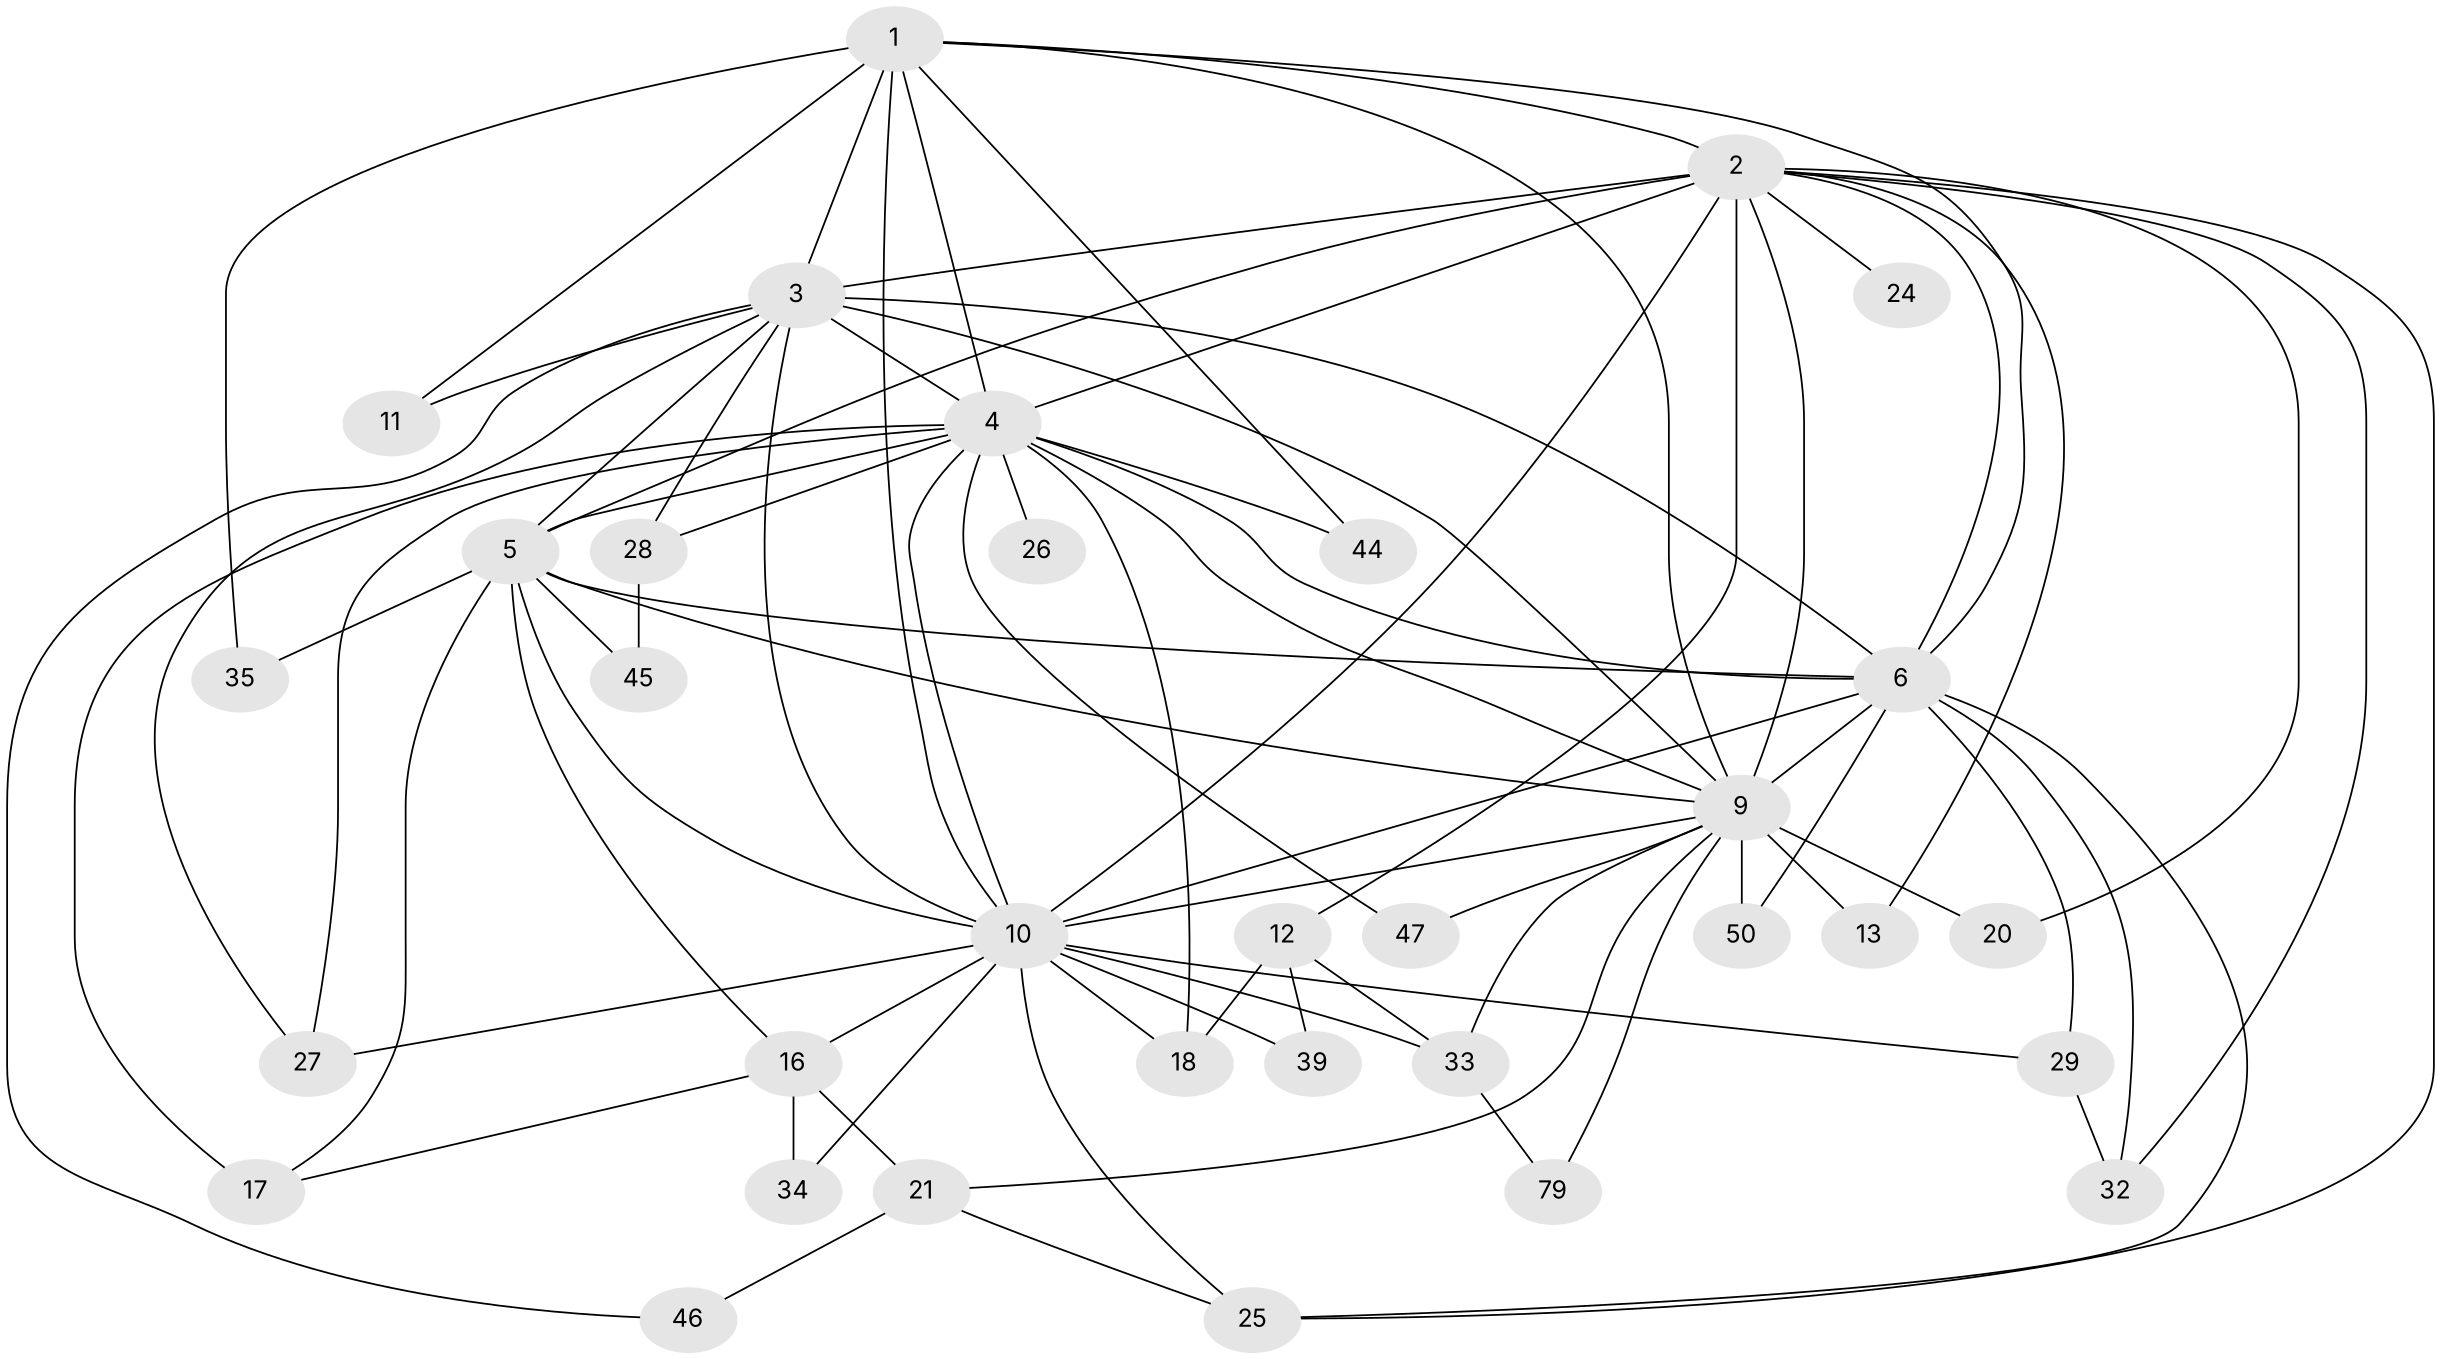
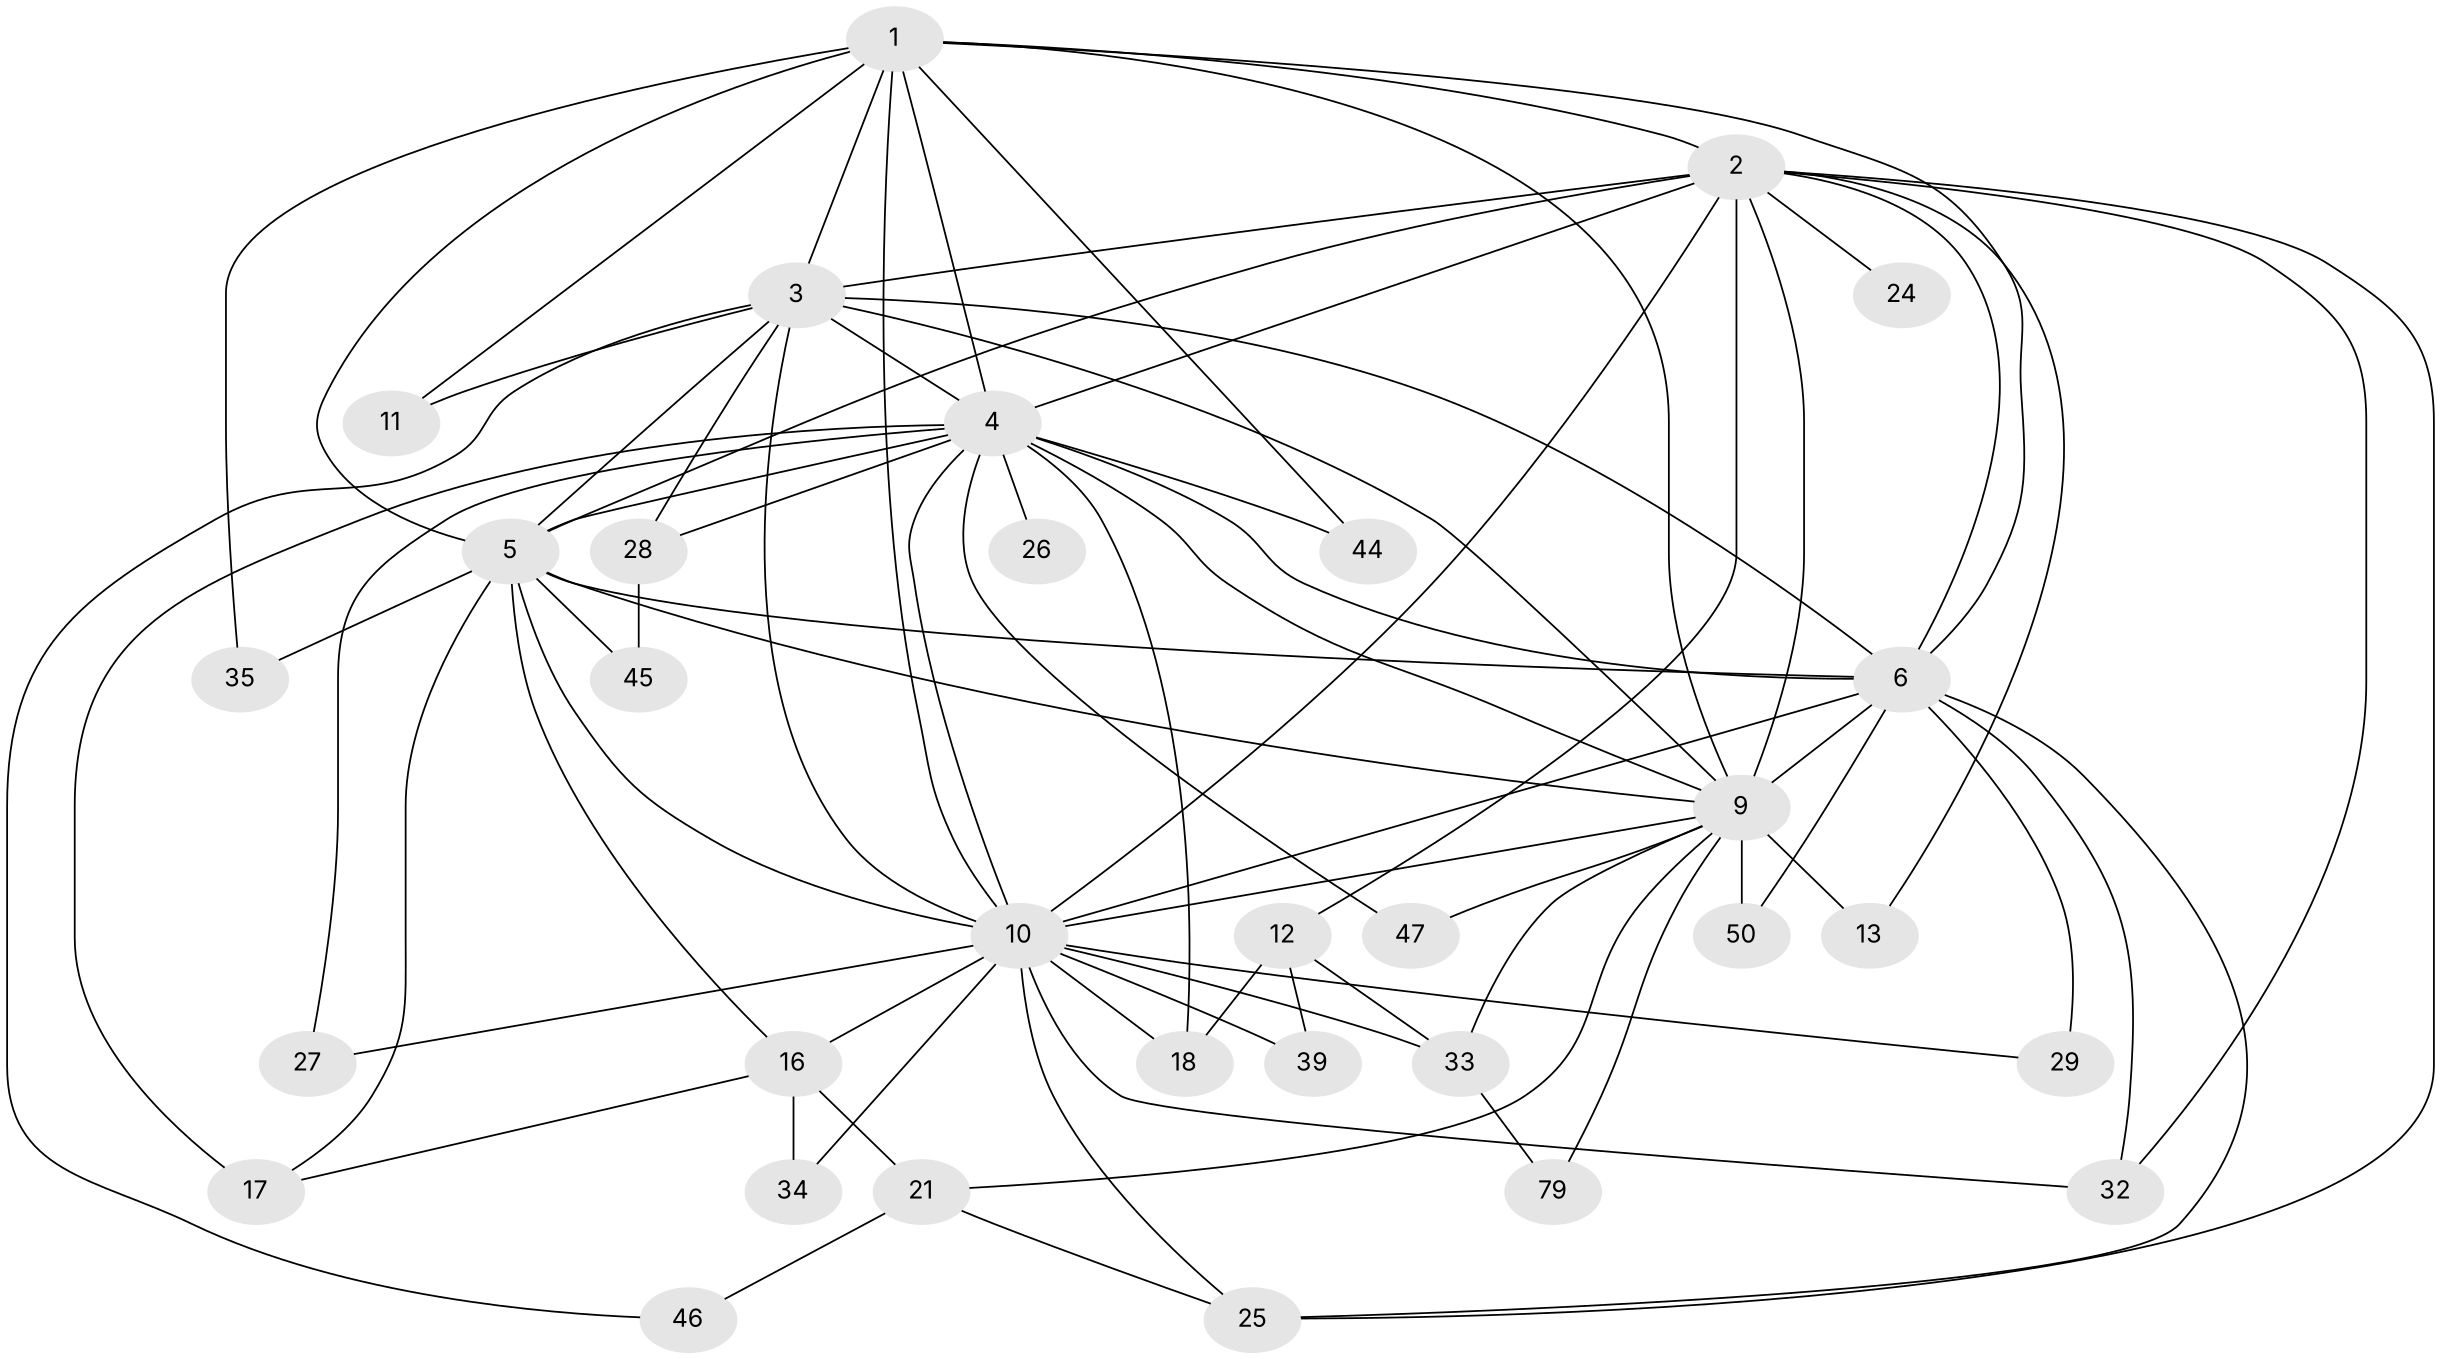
none -> (458, 238)
(286, 538) -> none
(1998, 936) -> none
(2091, 1128) -> (1486, 1141)
